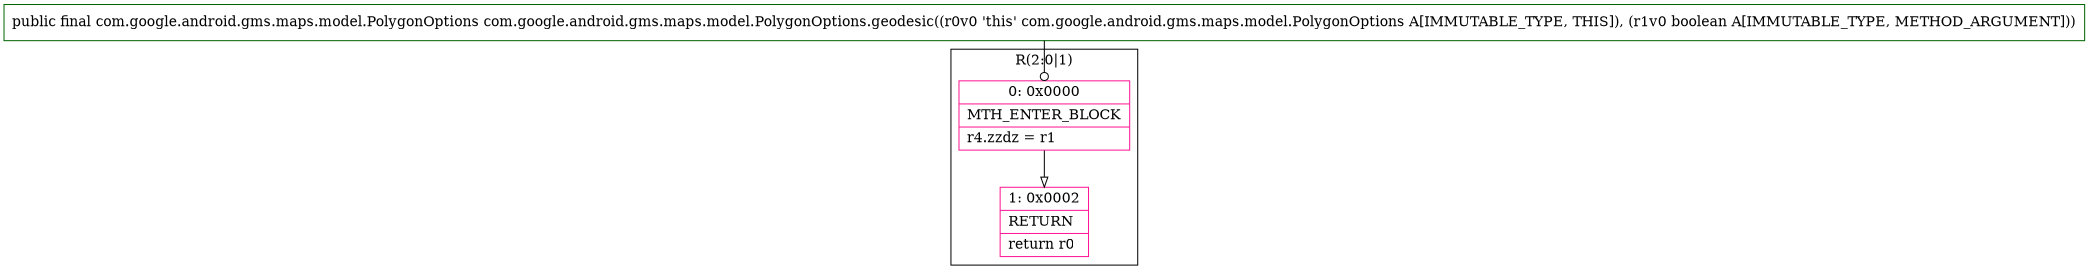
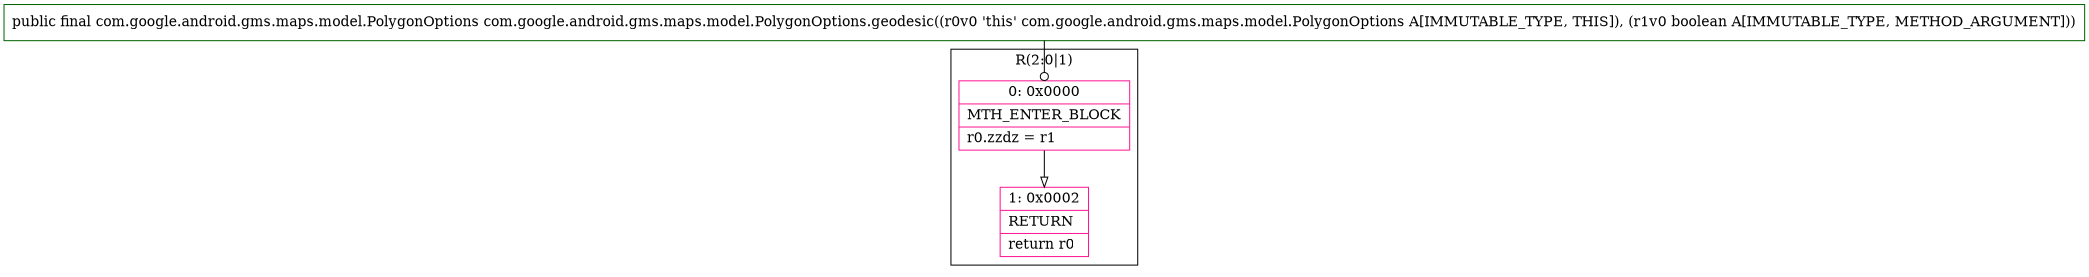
(1012, 138) -> (1012, 138)
